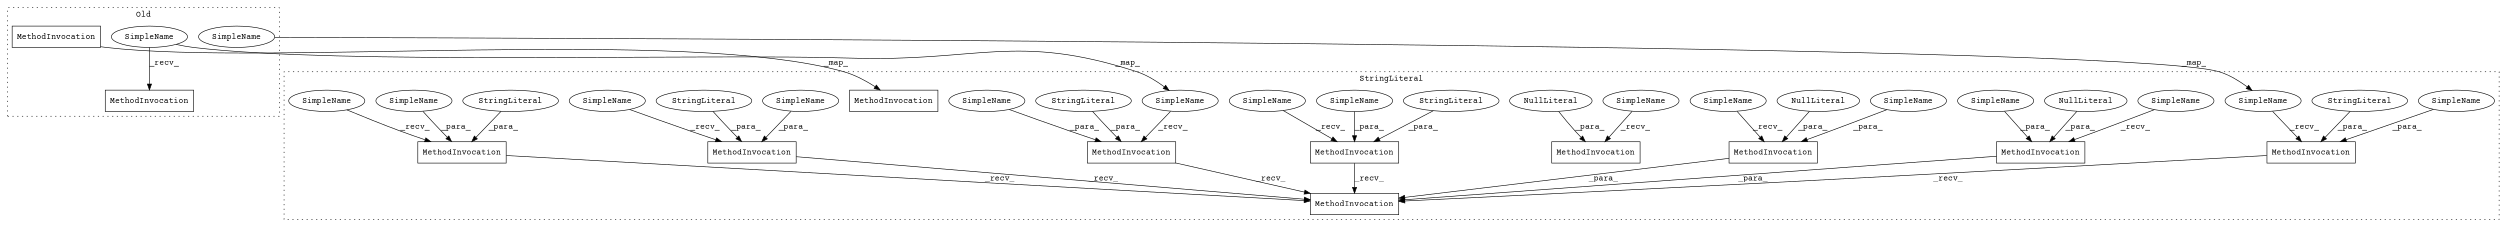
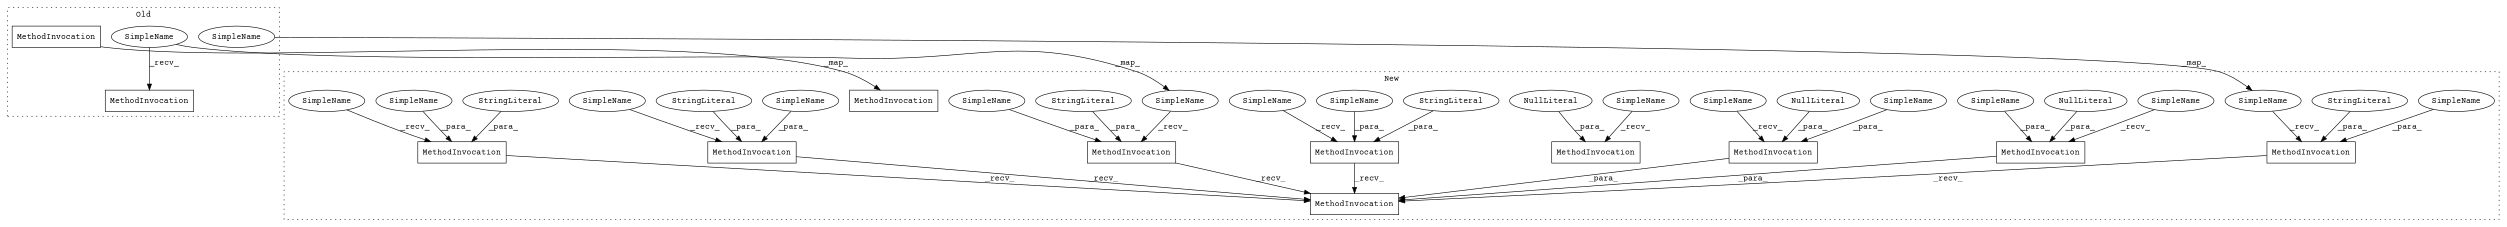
(1392, 79) -> (1392, 79)
